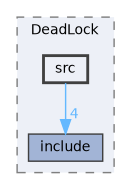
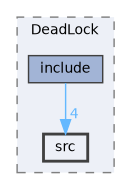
(66, 101) -> (66, 101)
